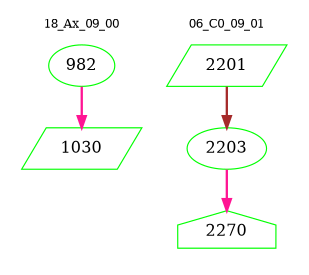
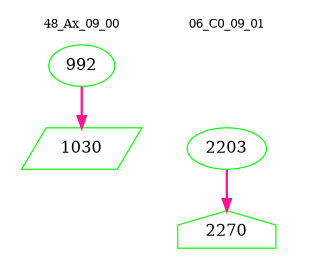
(82, 25) -> (82, 25)
(82, 66) -> (82, 66)
(227, 66) -> none
